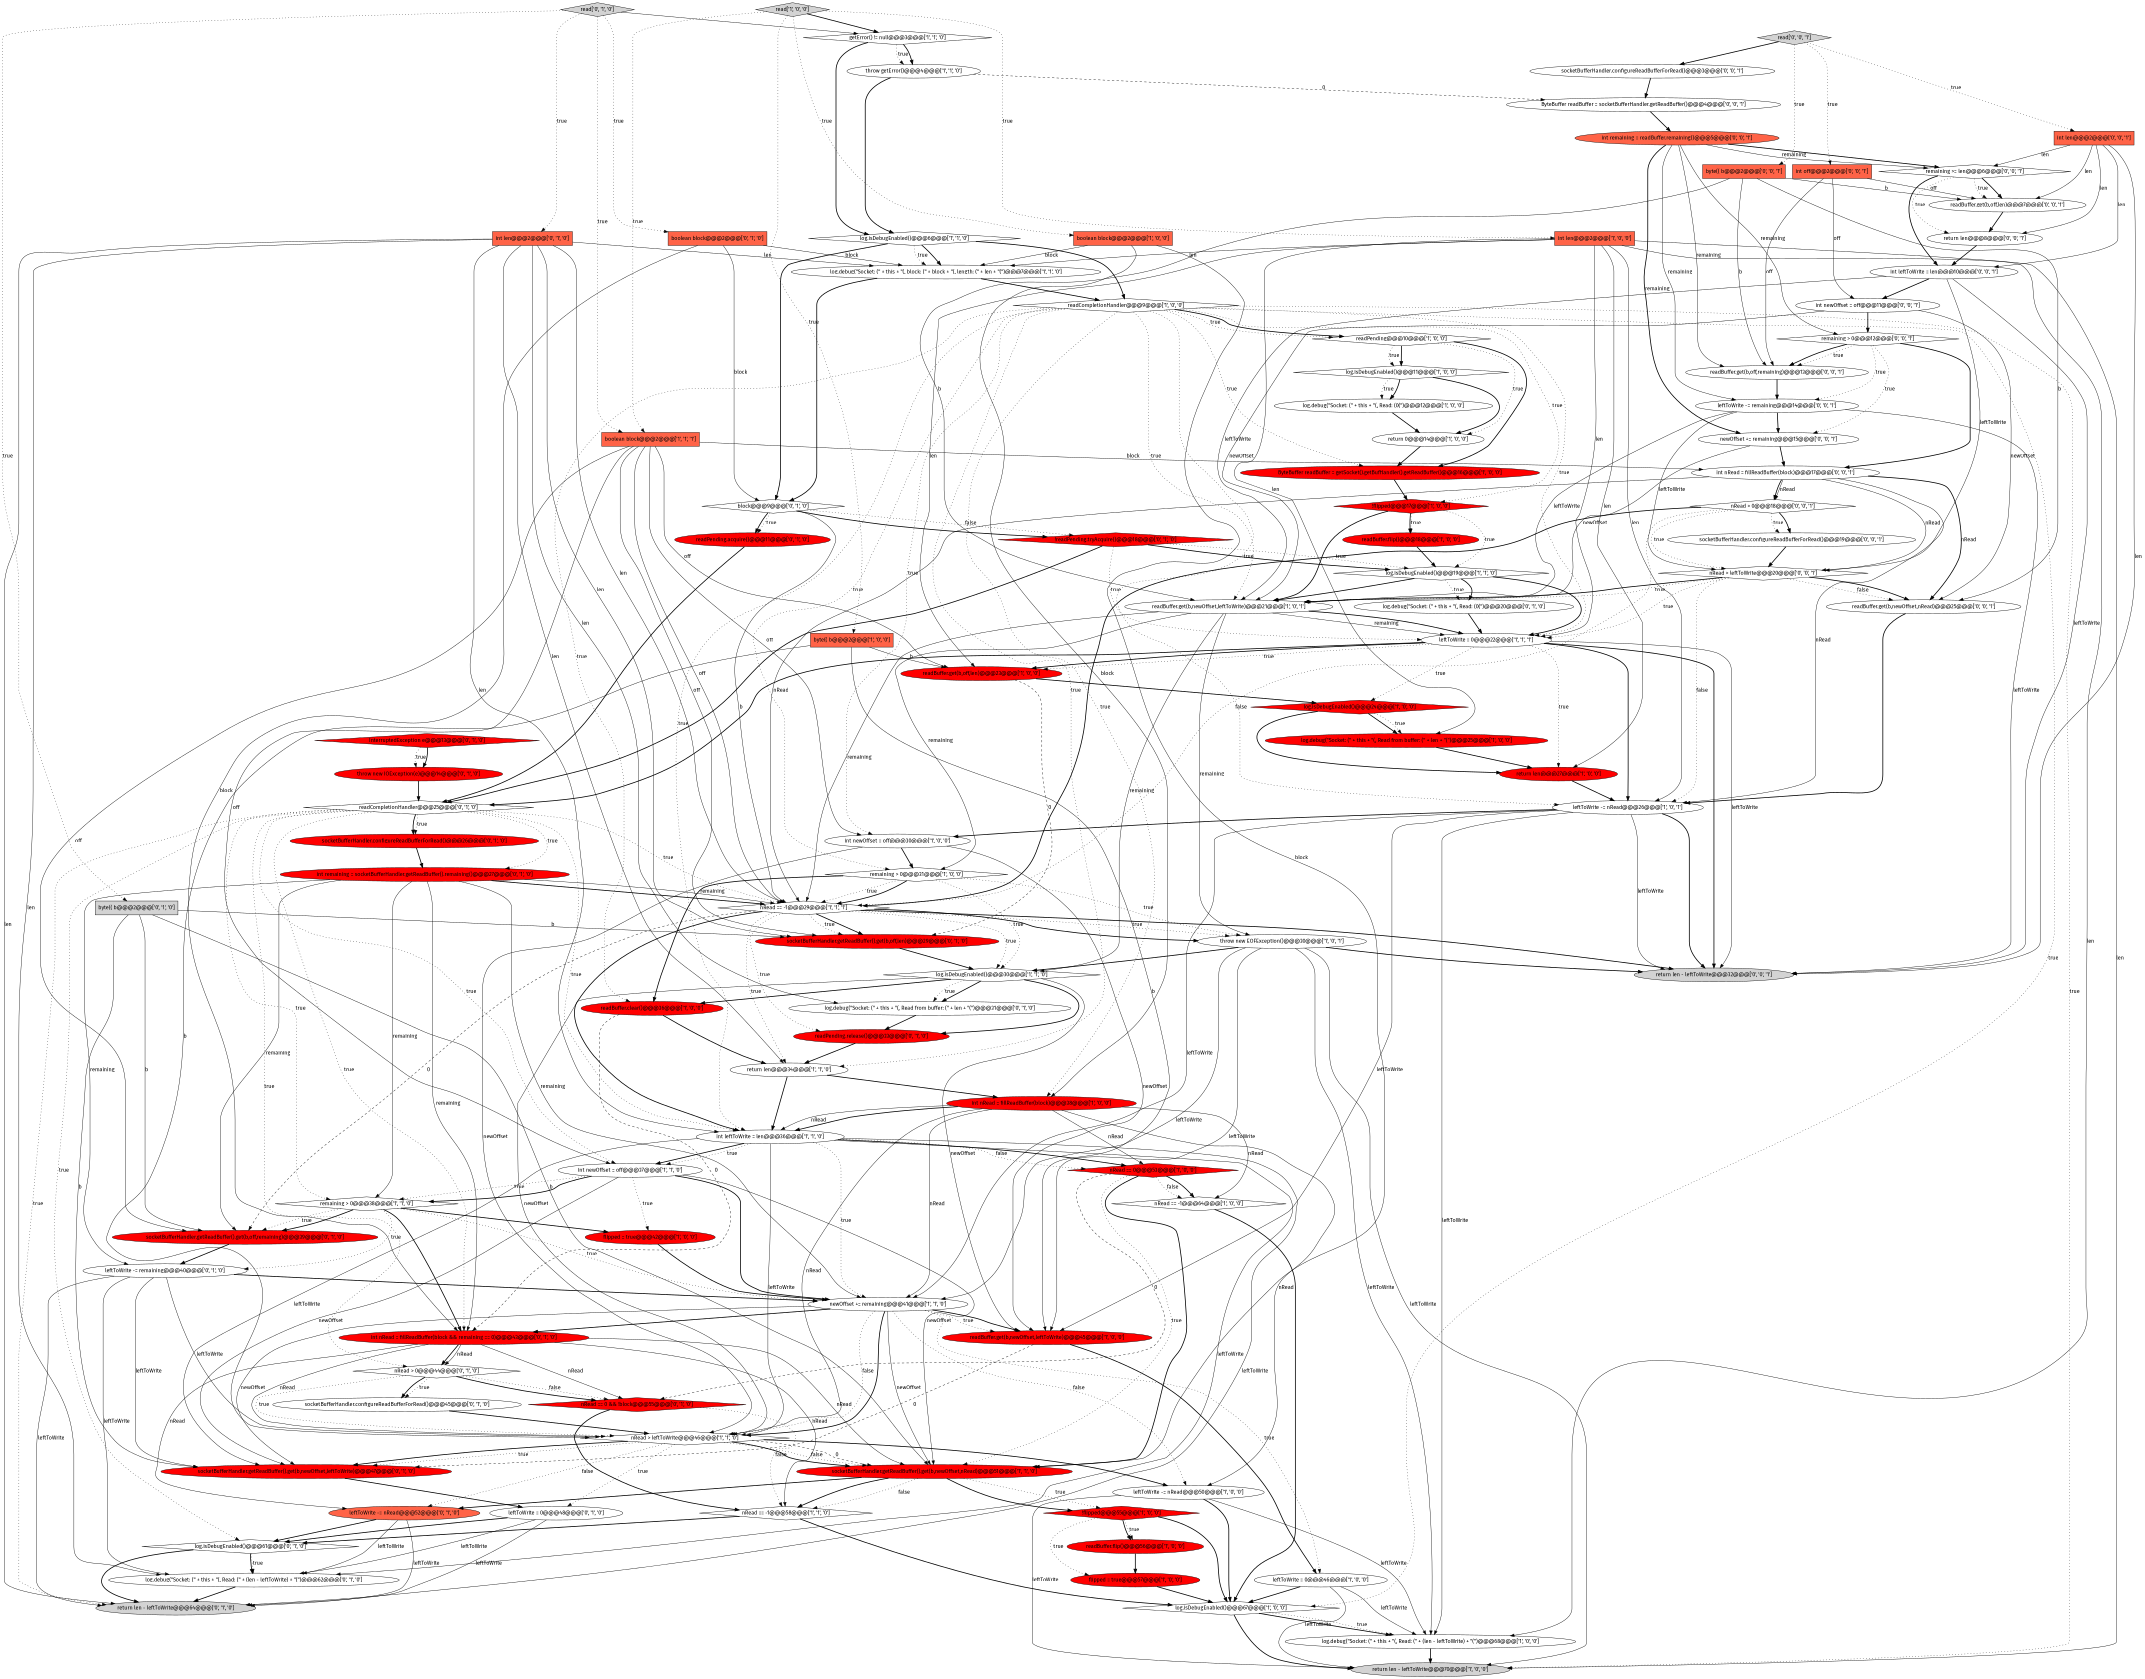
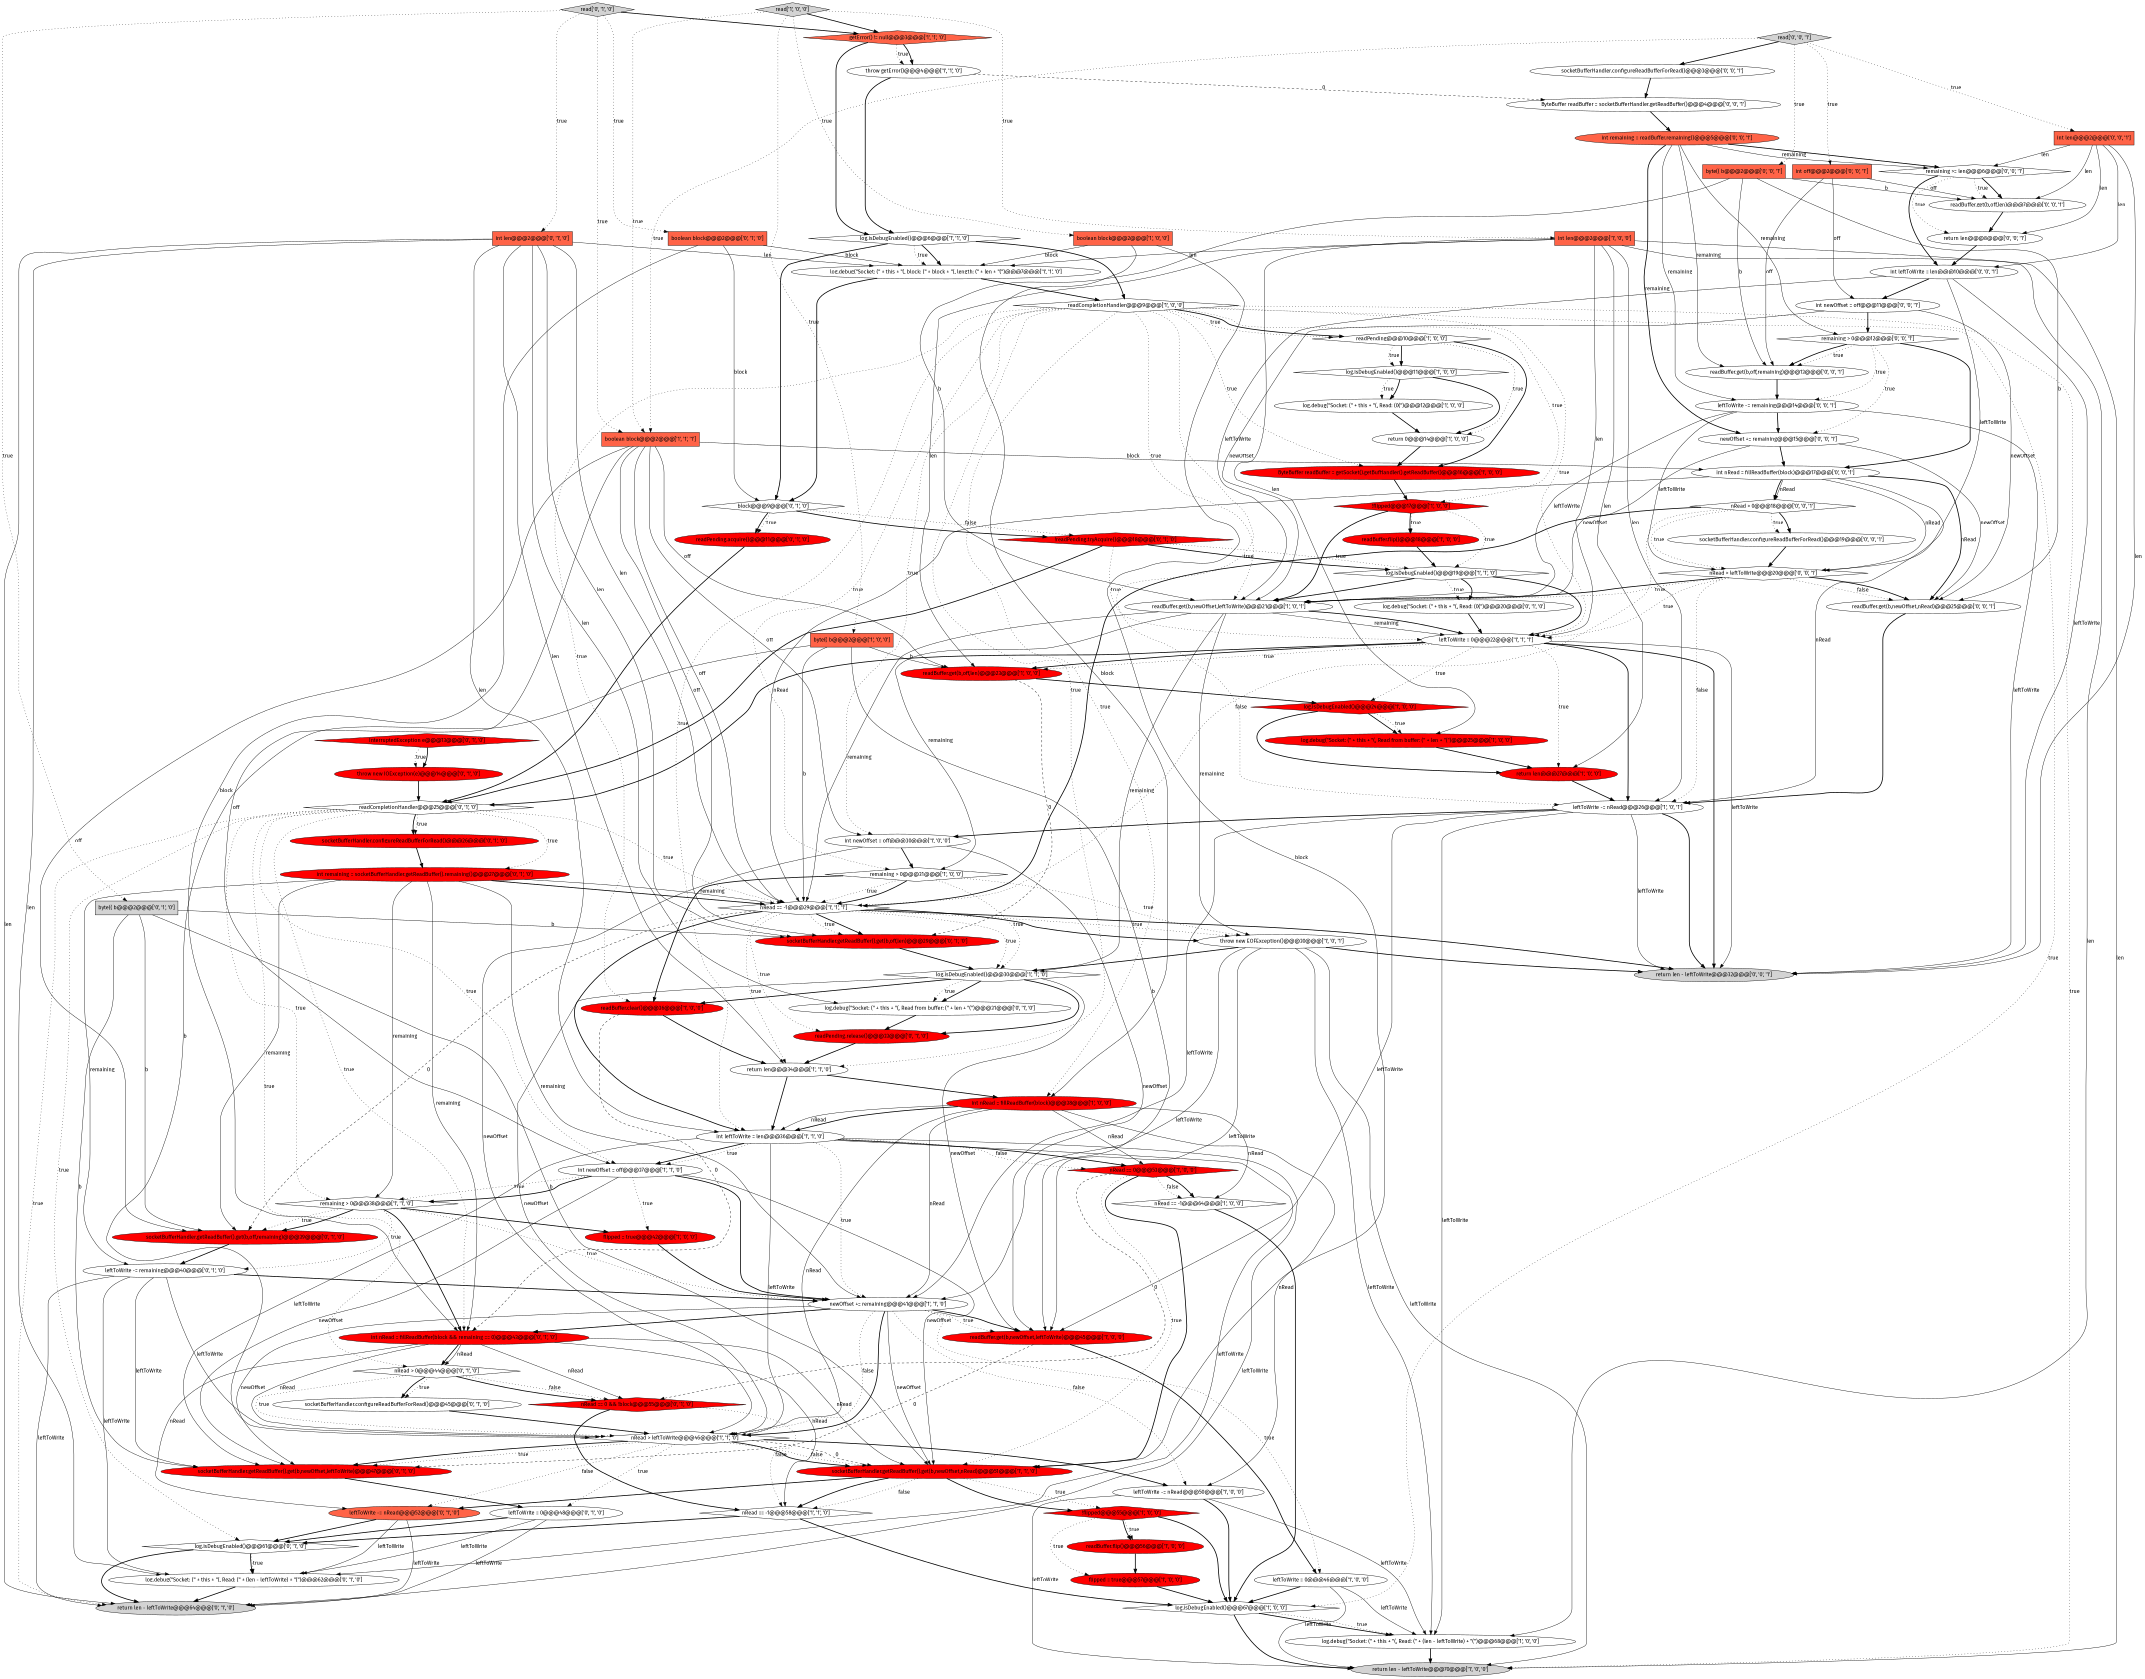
(737, 23) -> (737, 23)
(898, 38) -> (898, 38)
none -> (1086, 70)
none -> (1954, 486)
(735, 678) -> (803, 766)
(568, 986) -> none
